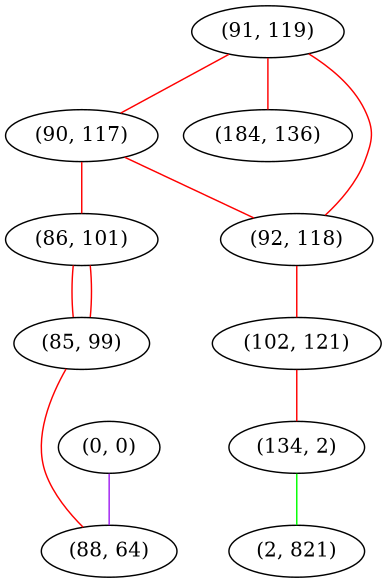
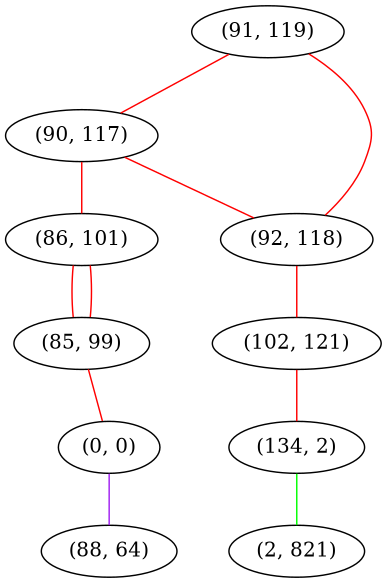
(268, 136) -> none
(42, 452) -> (95, 395)
